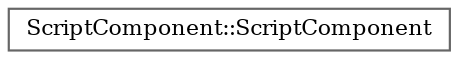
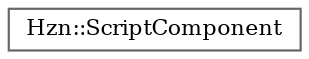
(229, 30) -> (155, 30)
